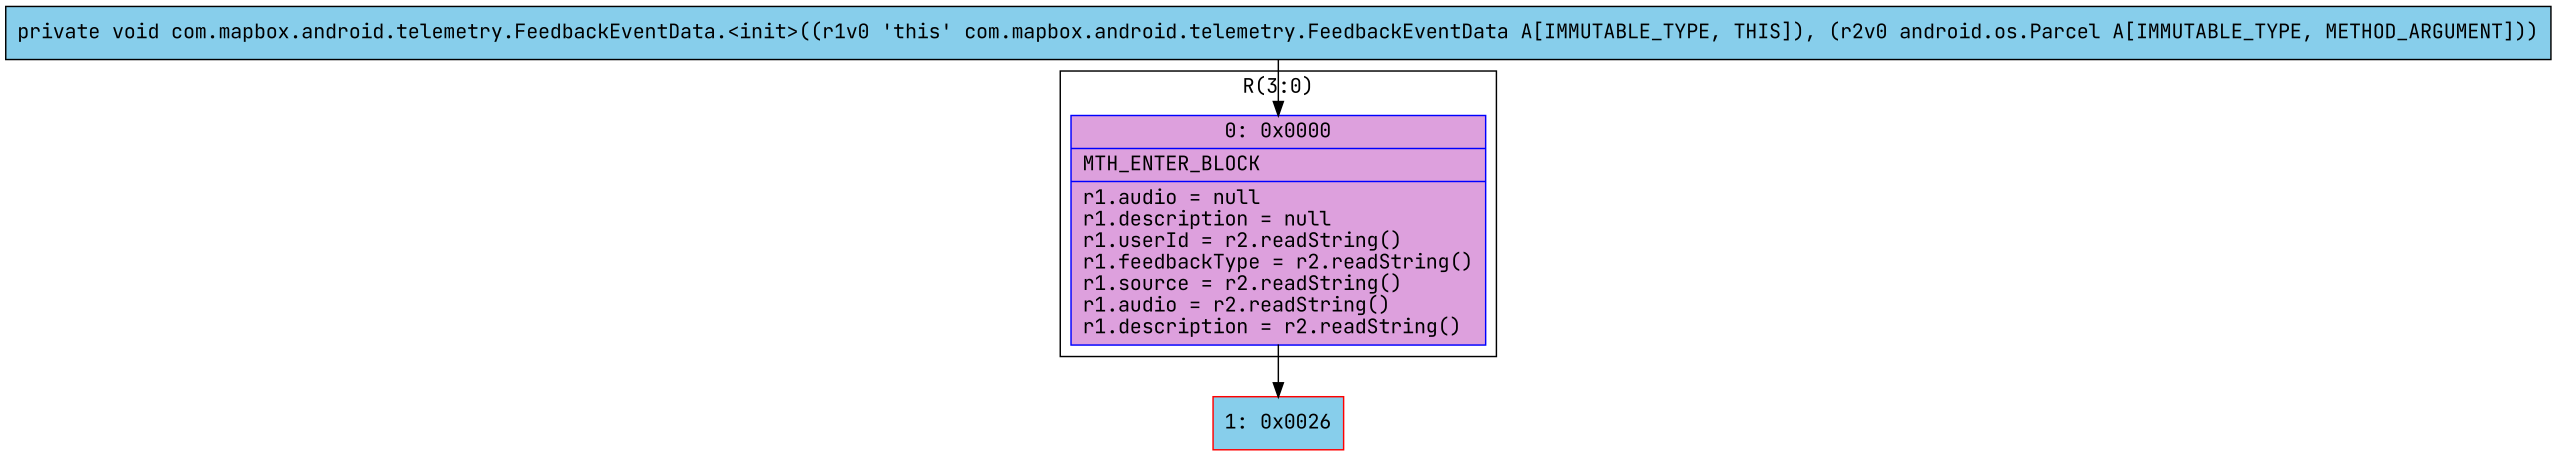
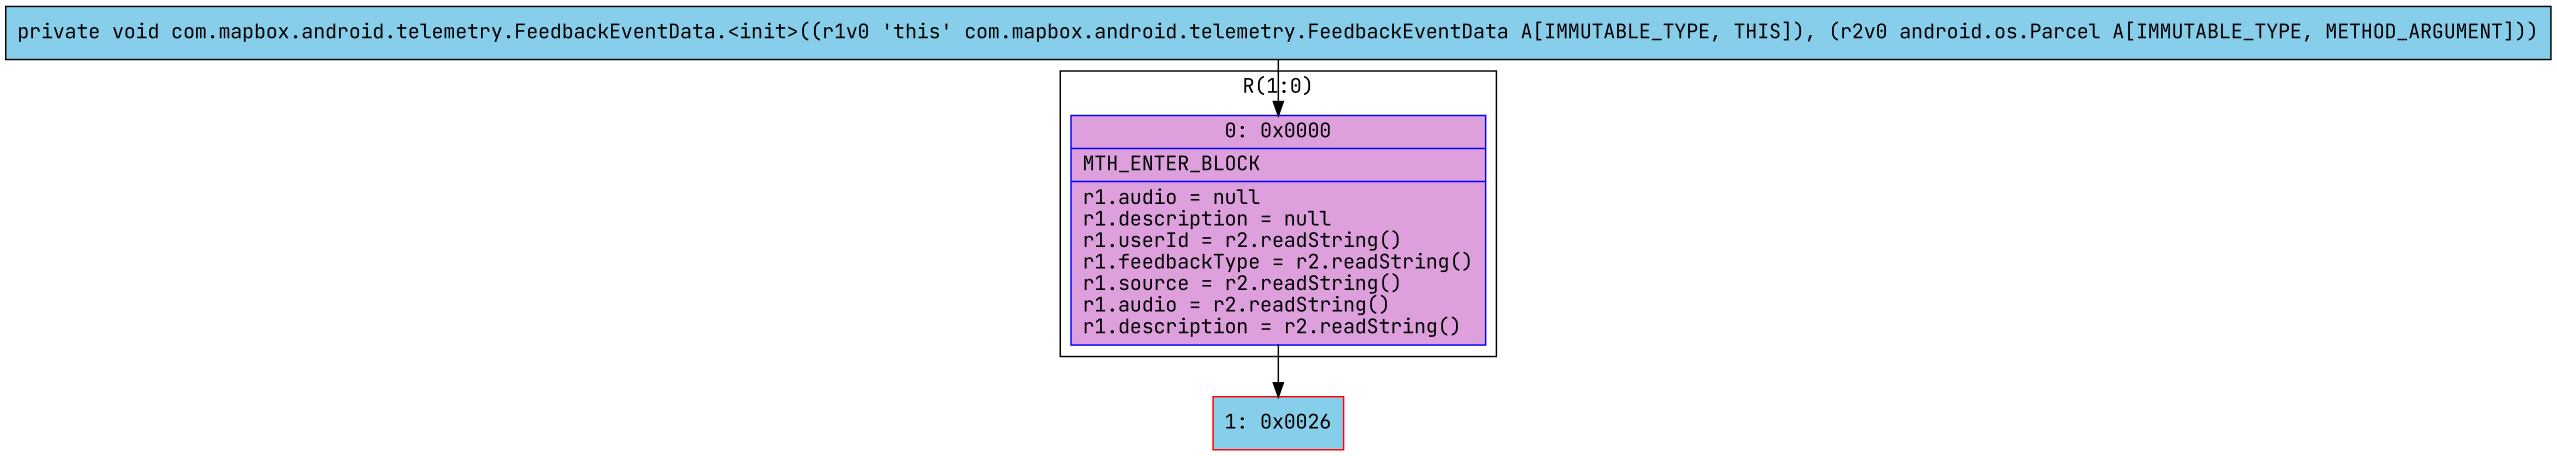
(1278, 88) -> (1278, 88)
